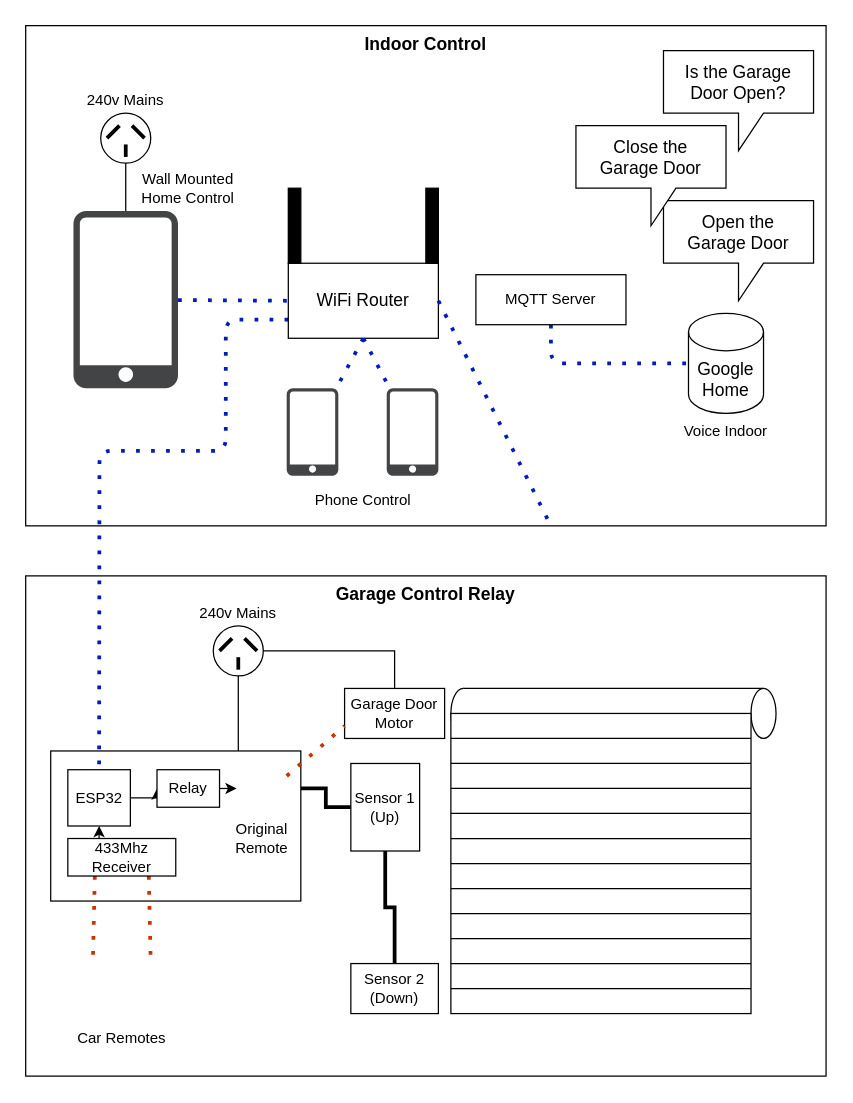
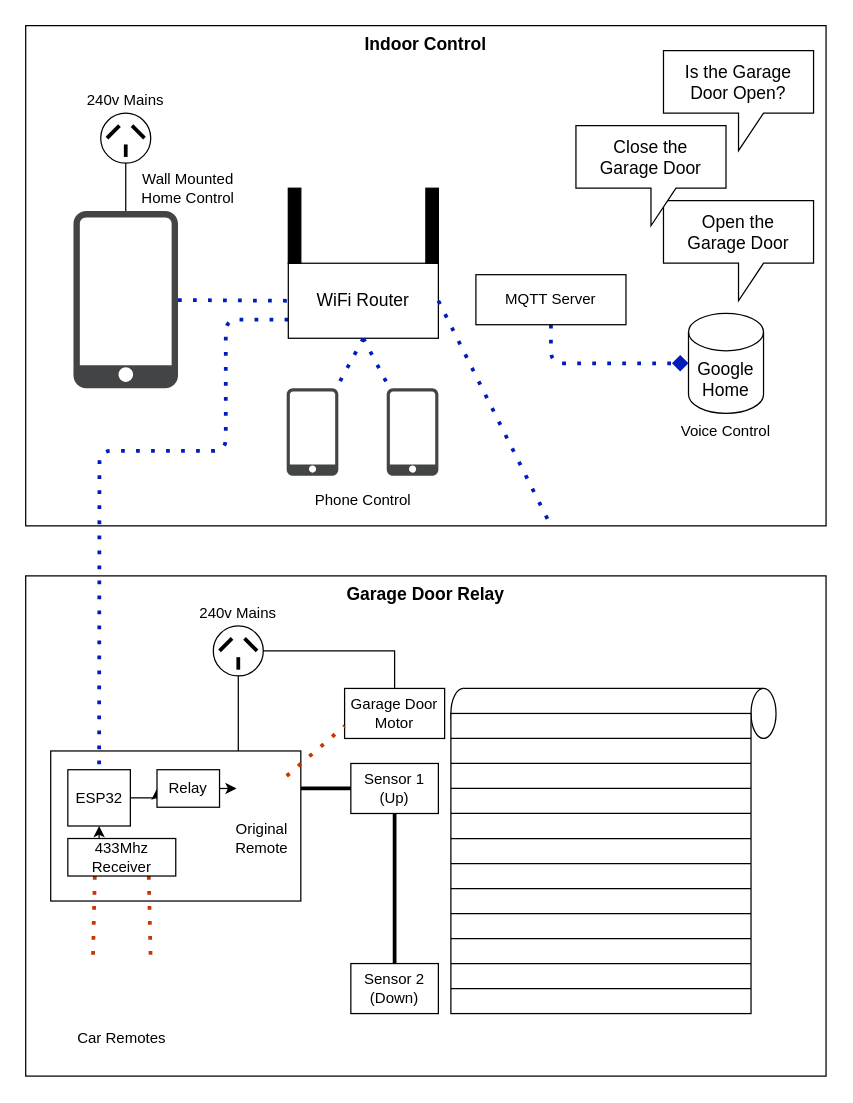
(679, 363) -> (672, 363)
(726, 432) -> (726, 432)
(426, 595) -> (426, 595)
(385, 807) -> (394, 788)
